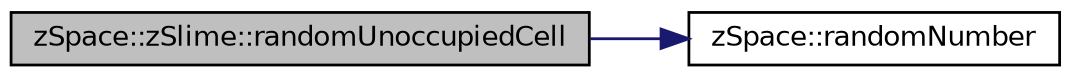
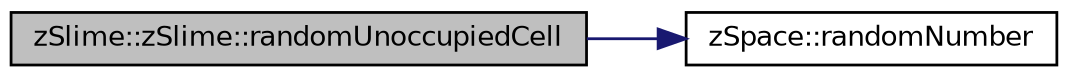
(300, 39) -> (299, 39)
